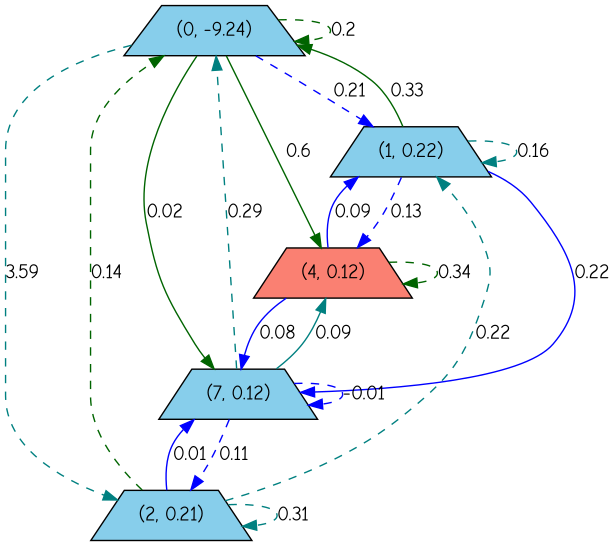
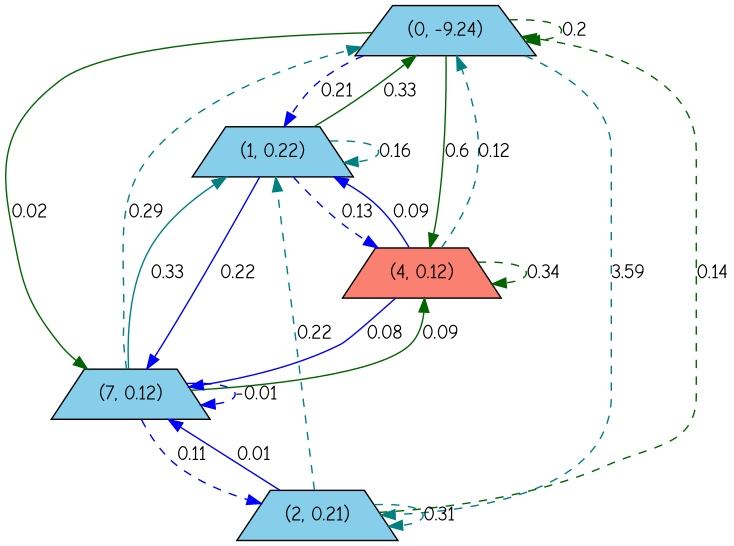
none -> (478, 162)
none -> (143, 263)
(303, 344) -> (321, 376)
